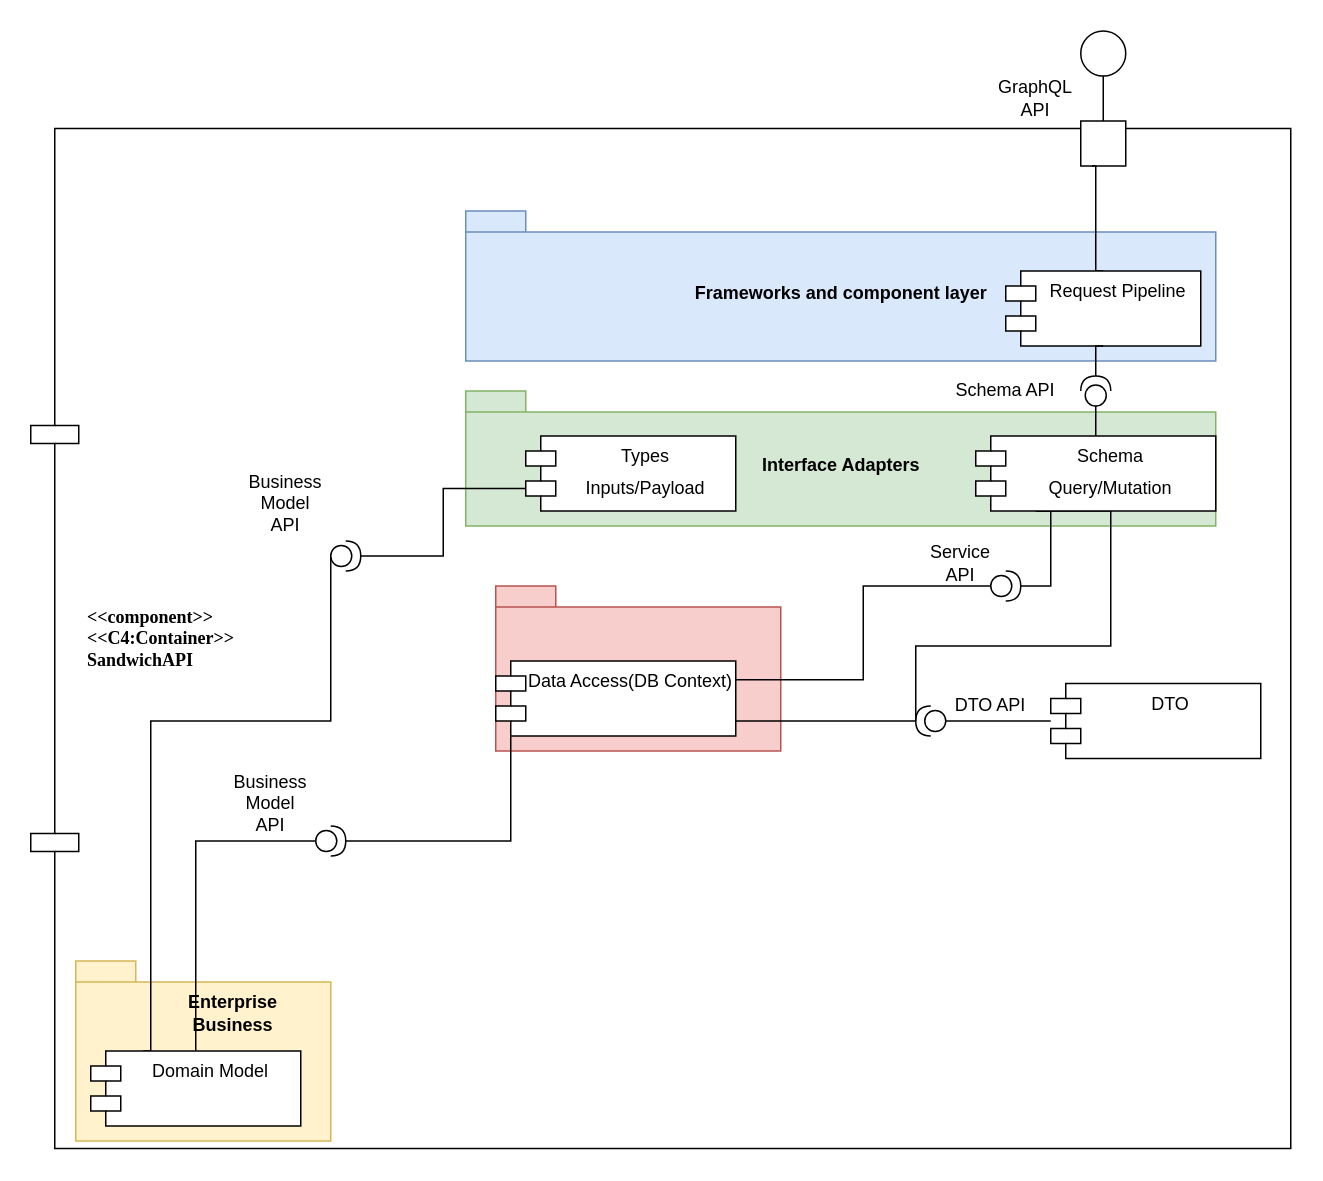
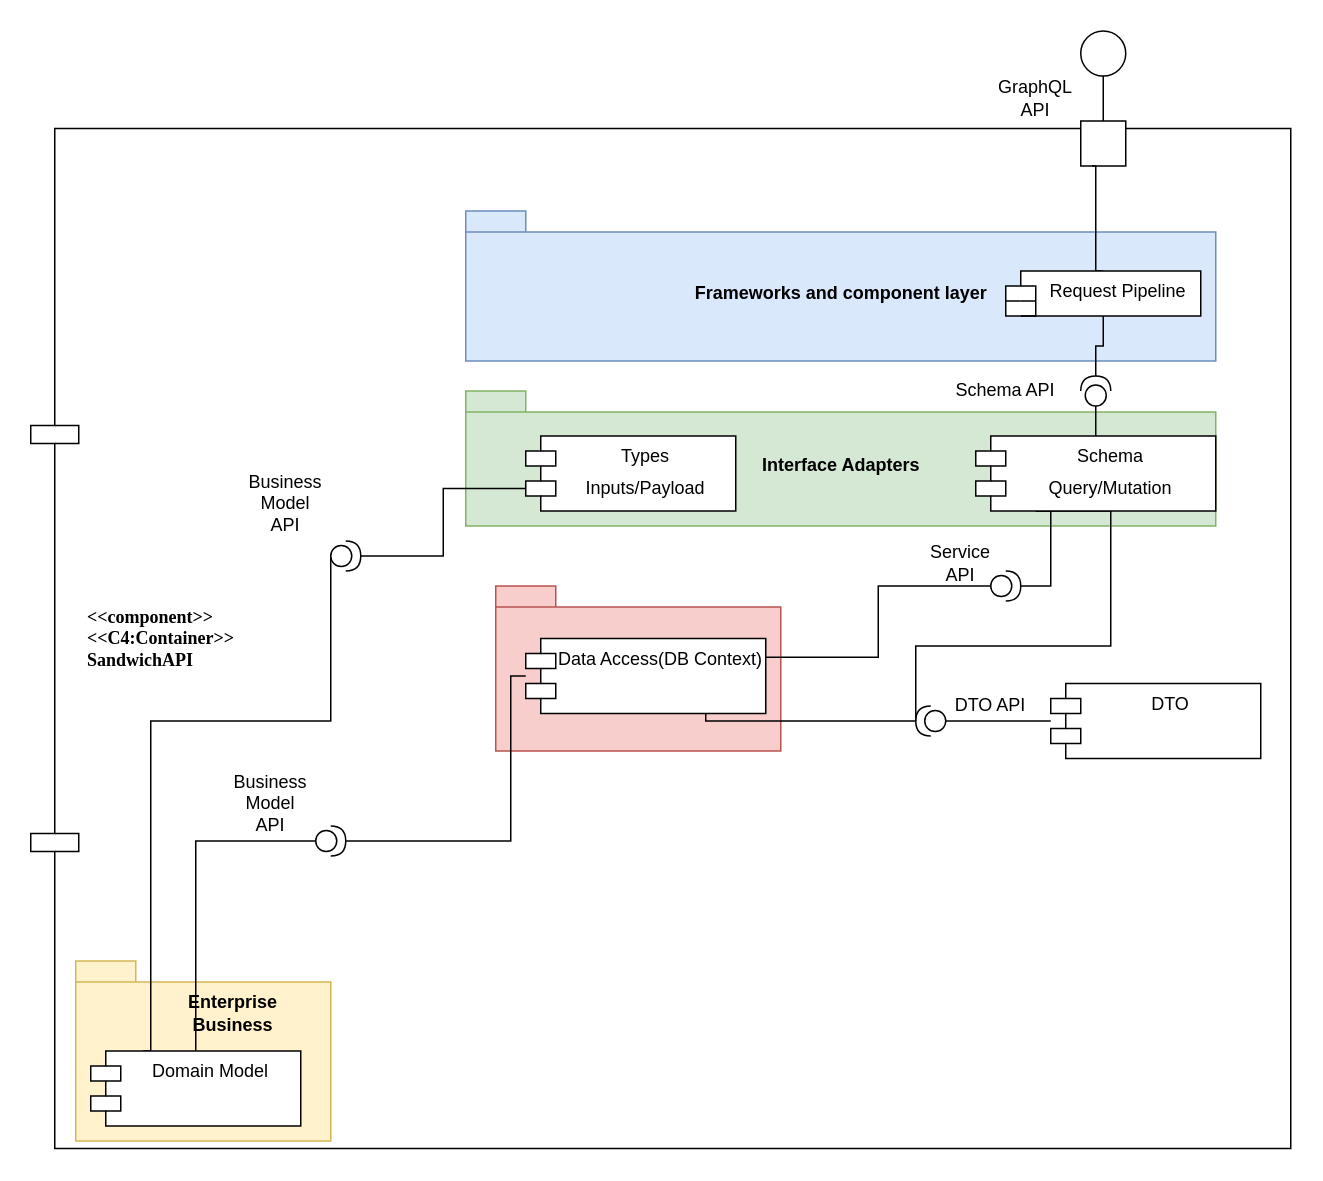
(1103, 308) -> (1103, 293)
(616, 698) -> (646, 676)
